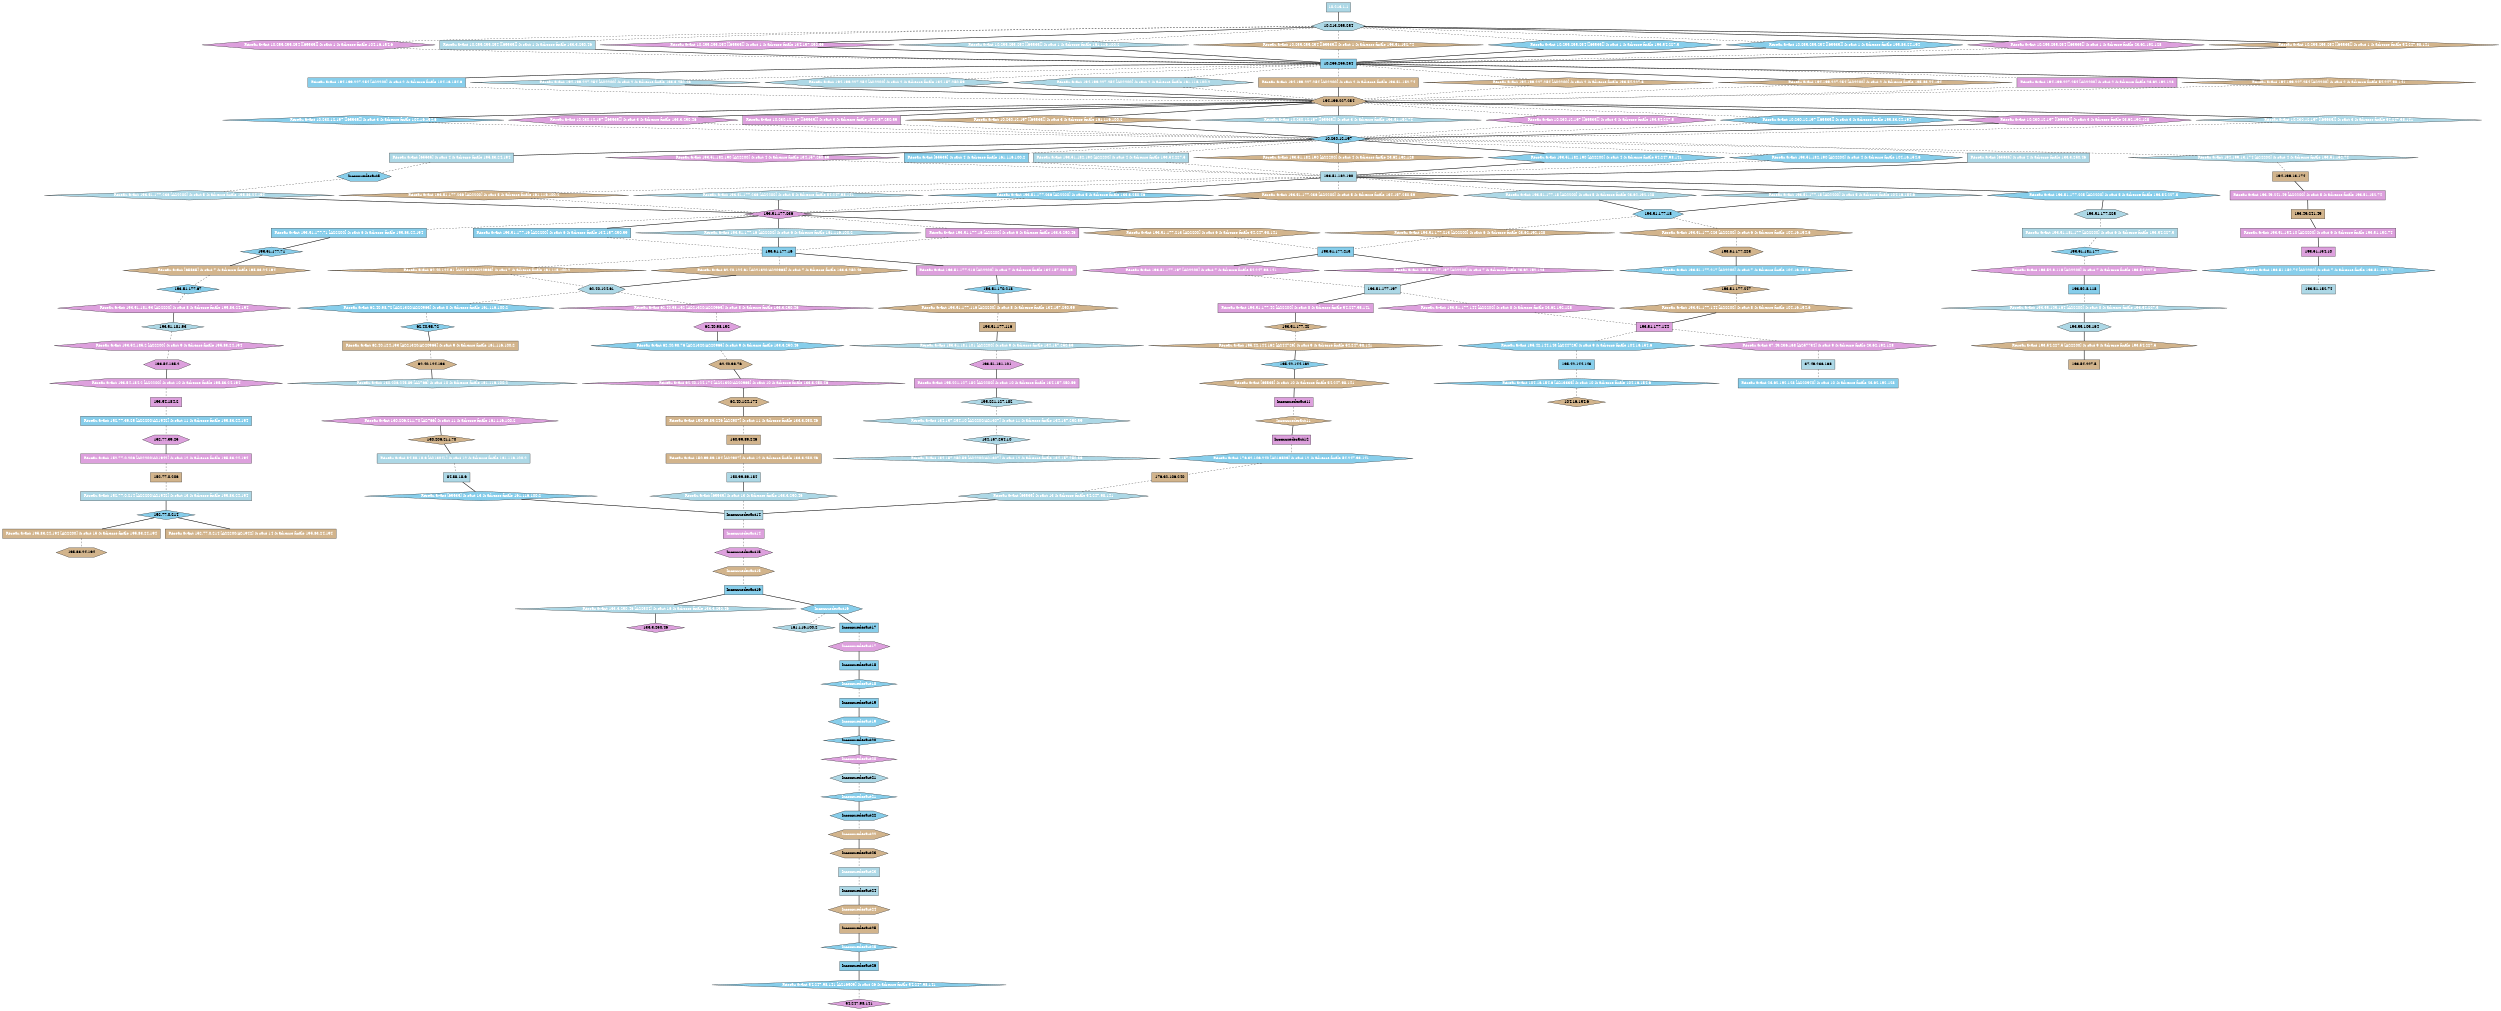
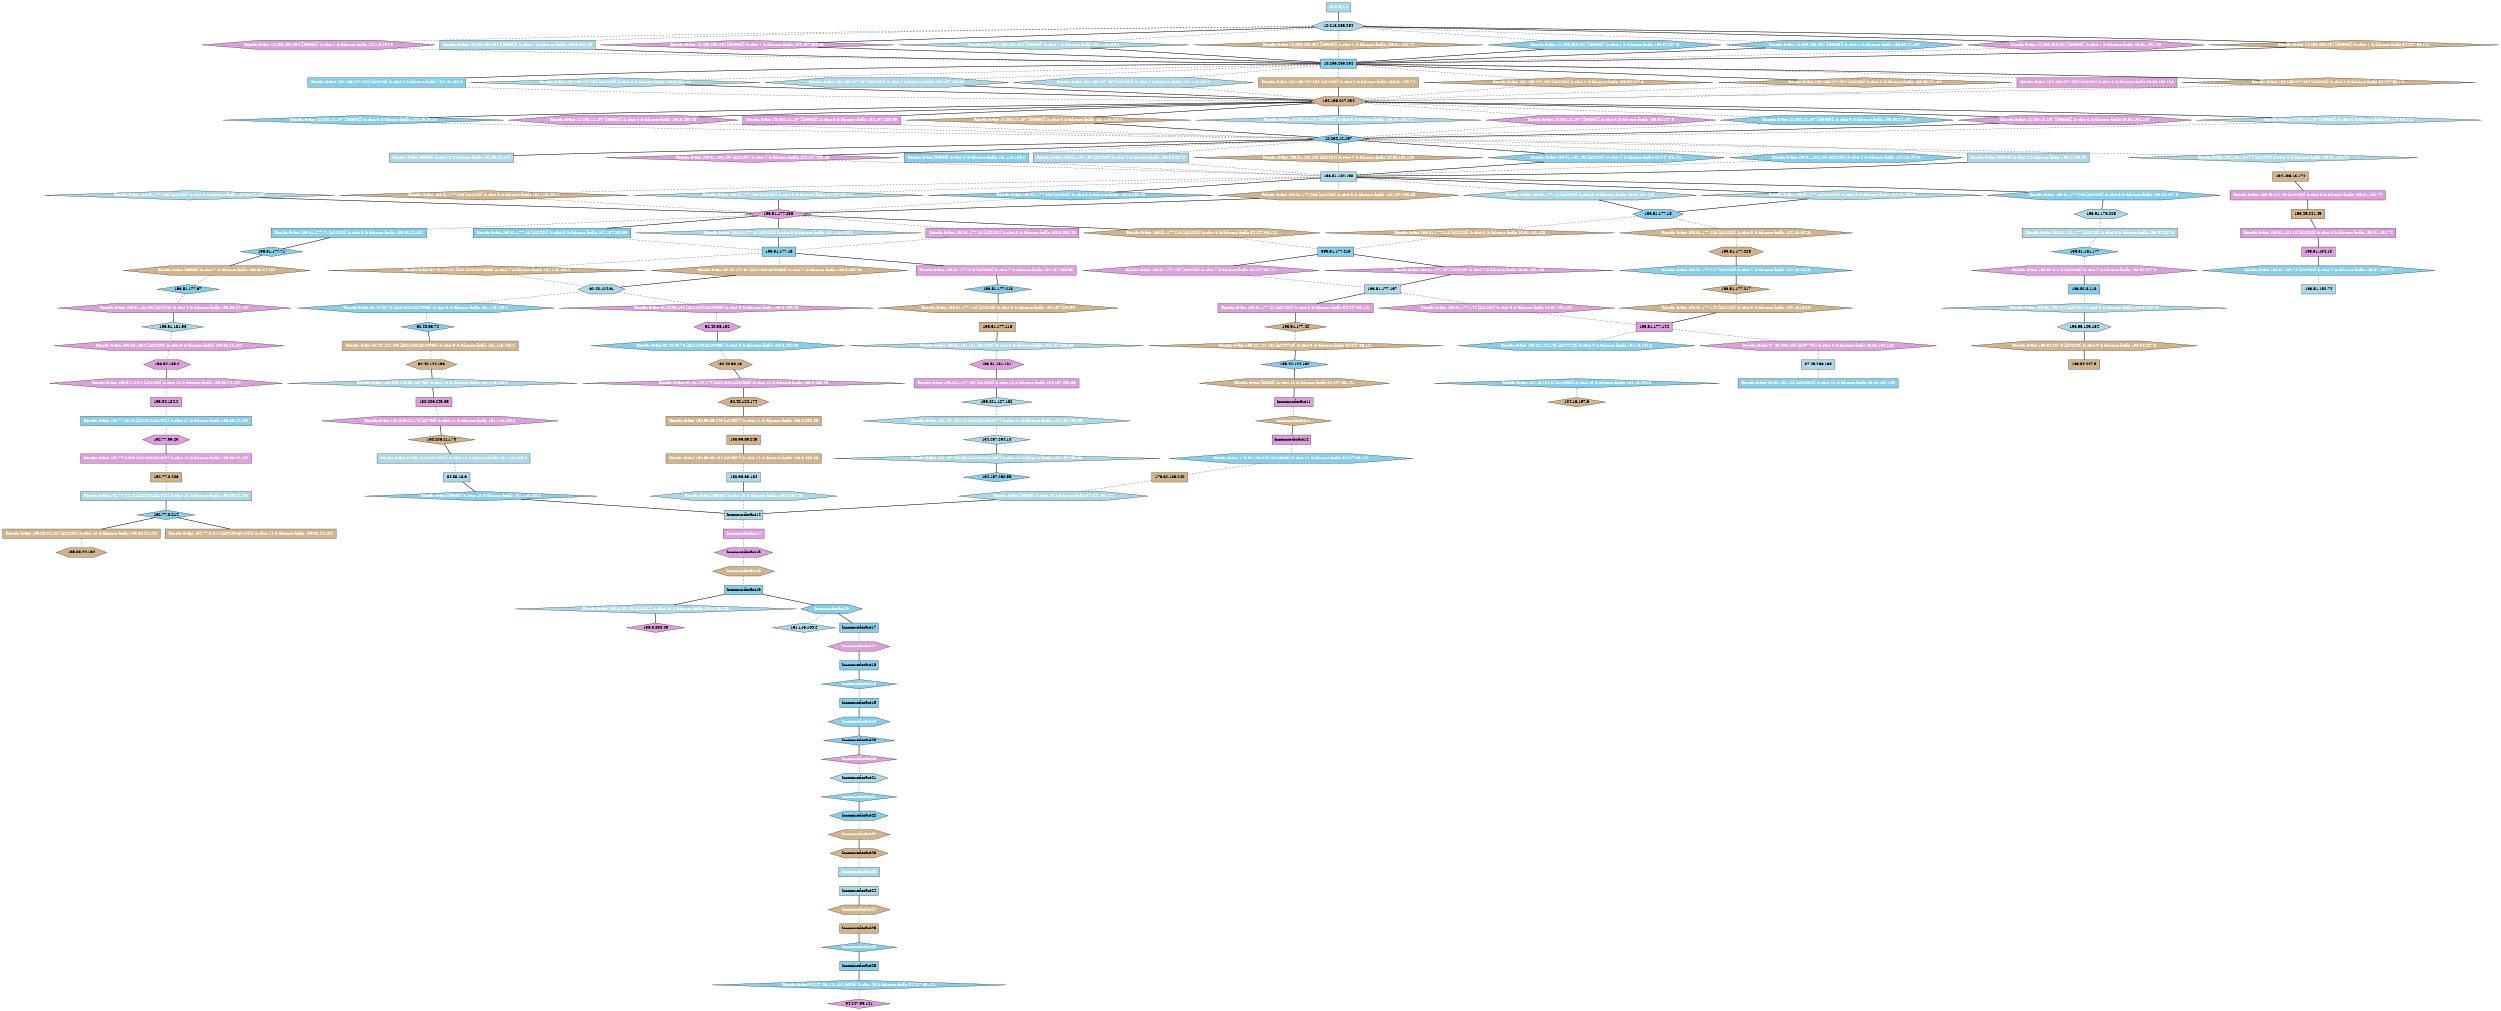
(364, 177) -> none
(2101, 214) -> (2101, 214)
(1336, 252) -> (1336, 252)
(998, 289) -> (998, 289)
(1736, 289) -> (1736, 289)
(731, 365) -> (731, 365)
(1577, 365) -> none
none -> (434, 402)
(1577, 402) -> (1577, 402)
(997, 440) -> (997, 440)
none -> (997, 477)
